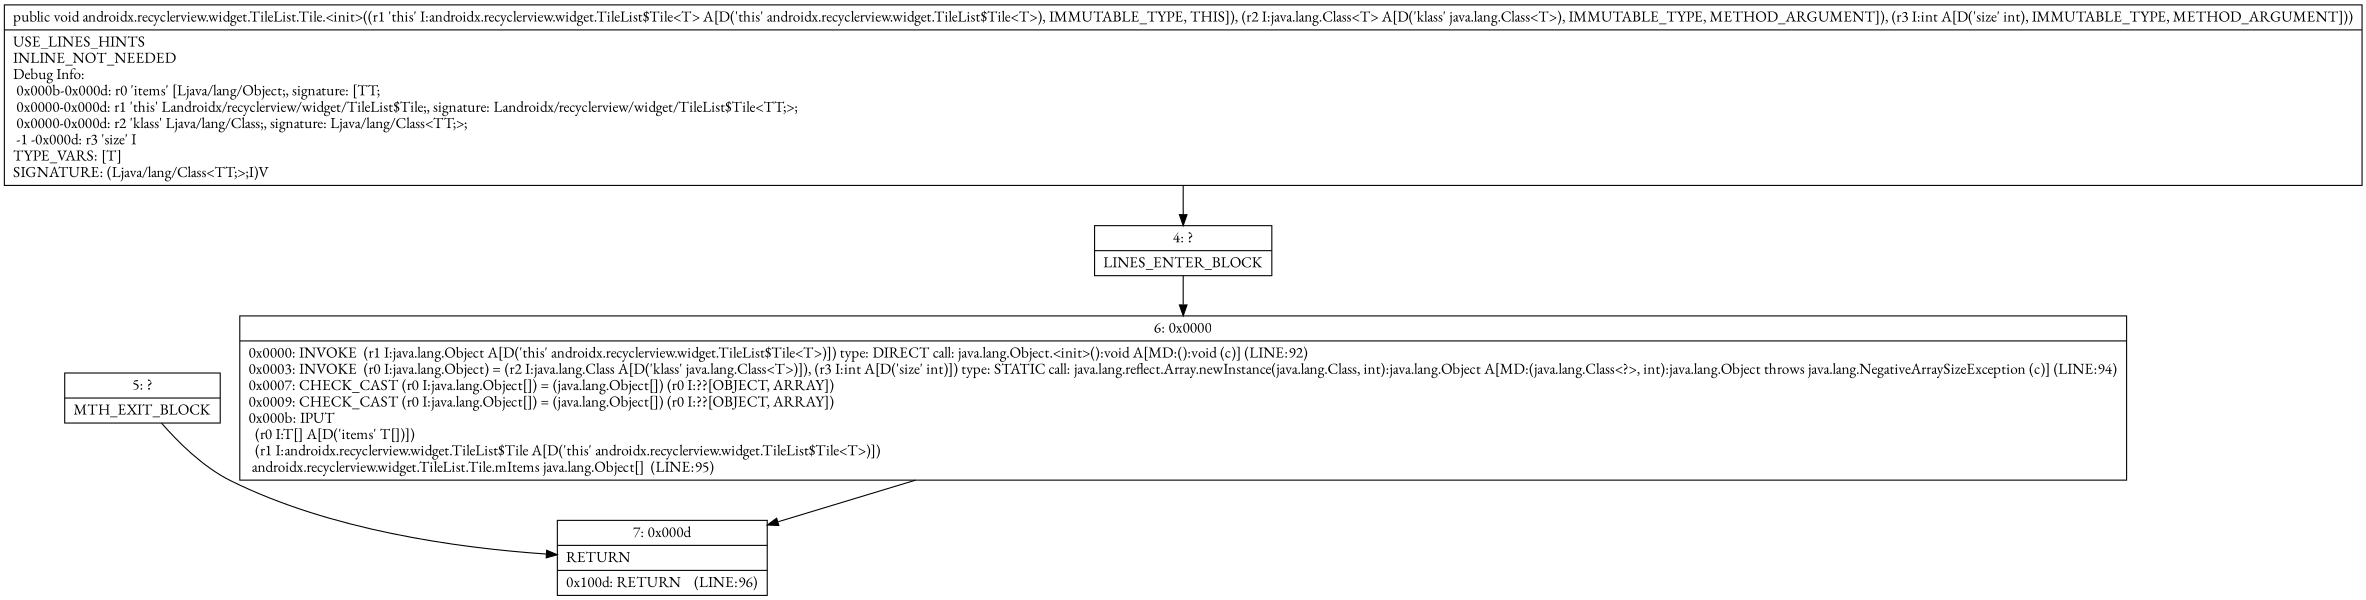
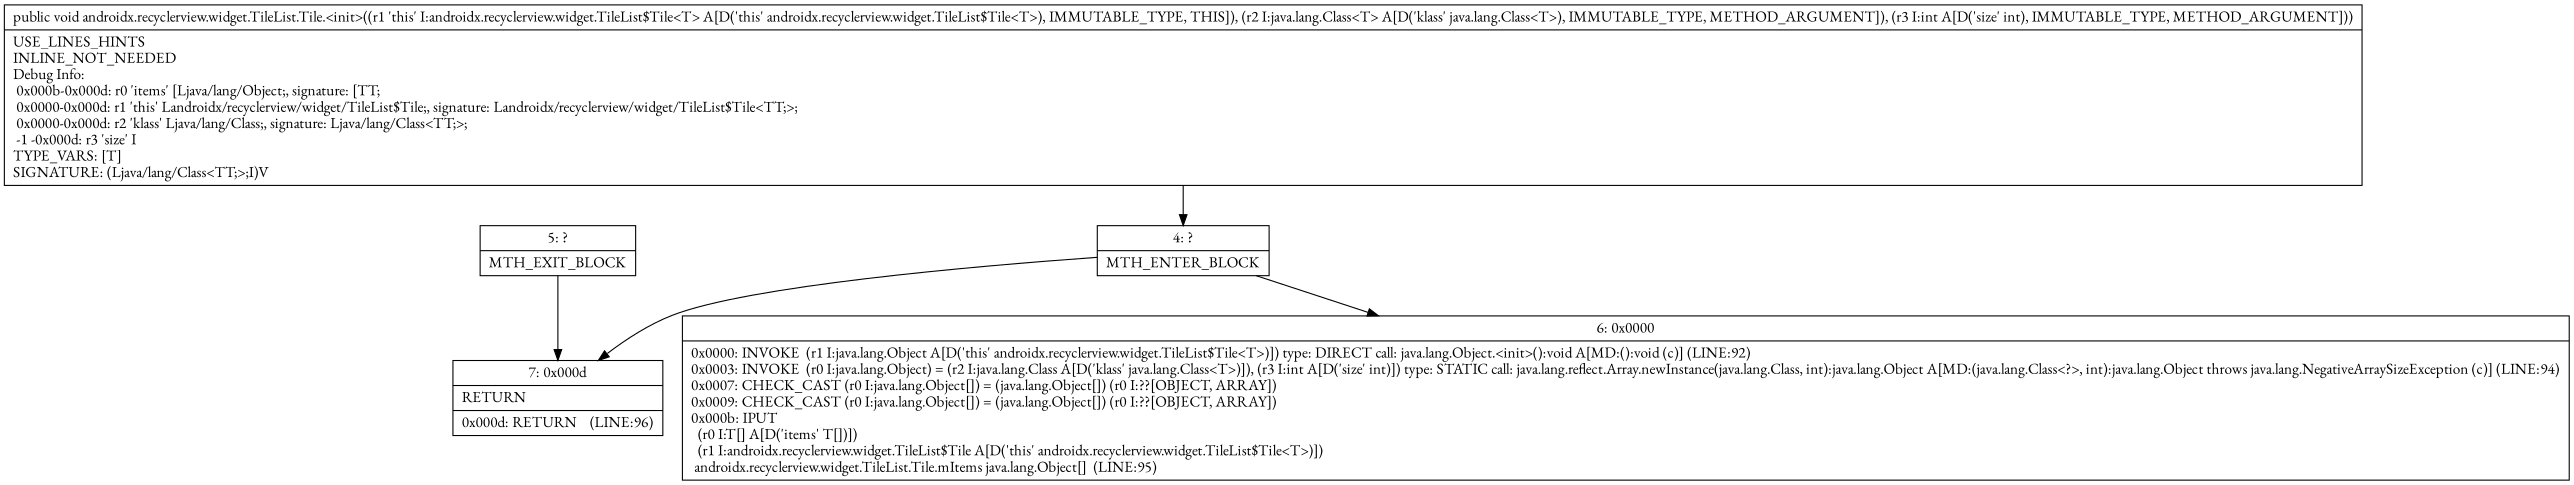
(1183, 263) -> (1183, 263)
(847, 501) -> (846, 281)
(662, 582) -> (558, 422)
